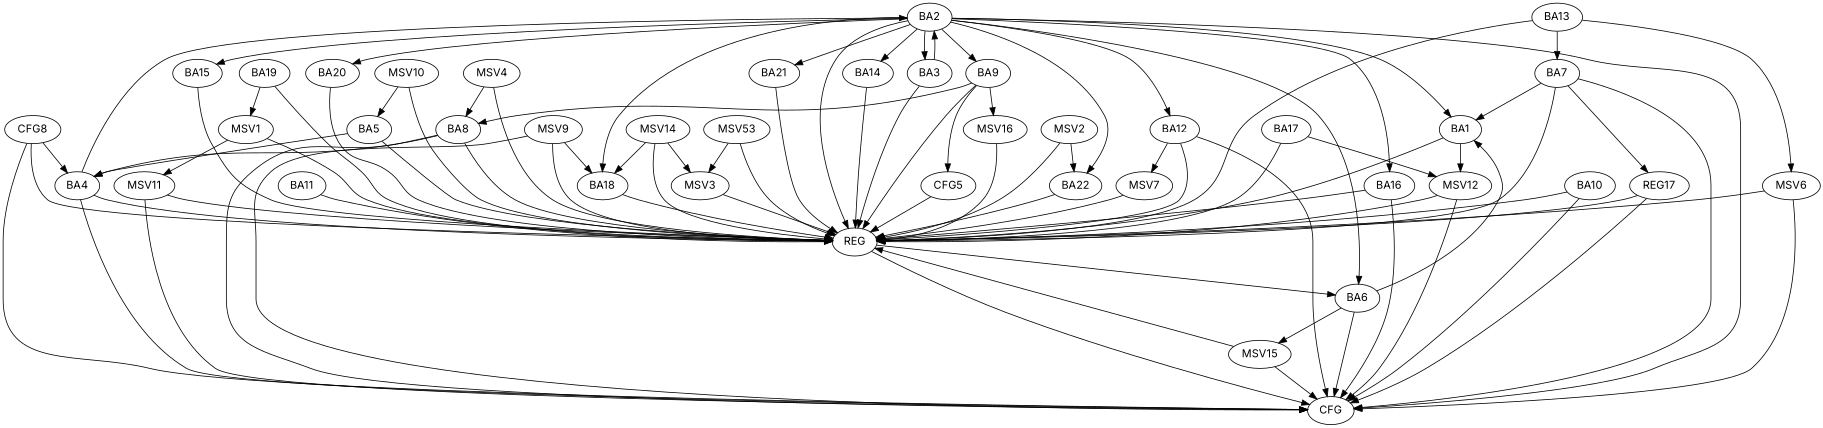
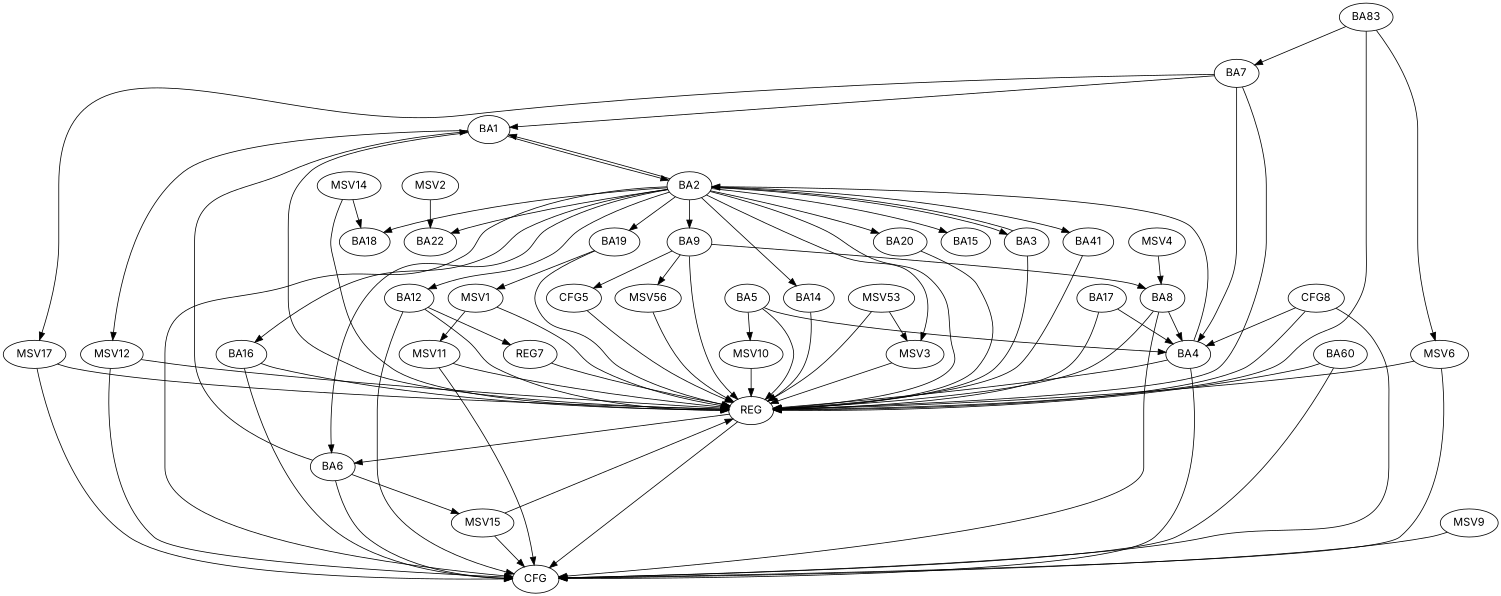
(1557, 17) -> (1366, 17)
(774, 73) -> (1088, 242)
(390, 98) -> (749, 322)
(995, 130) -> (648, 298)
(576, 155) -> none
(677, 155) -> (817, 246)
(1368, 155) -> (1137, 321)
none -> (584, 158)
(302, 186) -> none
(1144, 186) -> (530, 354)
(1590, 186) -> (1340, 354)
(1659, 186) -> (35, 354)
(573, 209) -> none
(982, 209) -> none
none -> (656, 211)
(337, 212) -> none
(978, 215) -> none
(733, 222) -> none
(665, 229) -> none
(1688, 332) -> (1237, 215)
